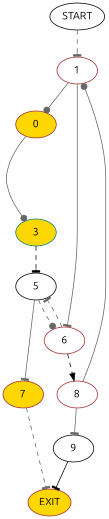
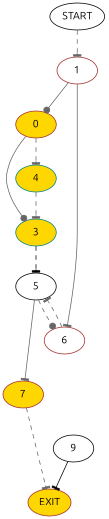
none -> (36, 178)
(77, 394) -> none
